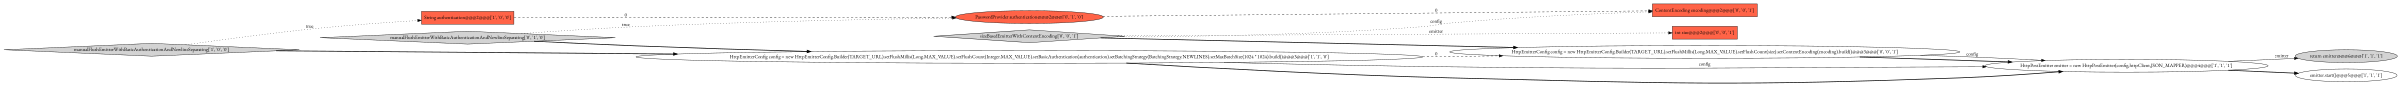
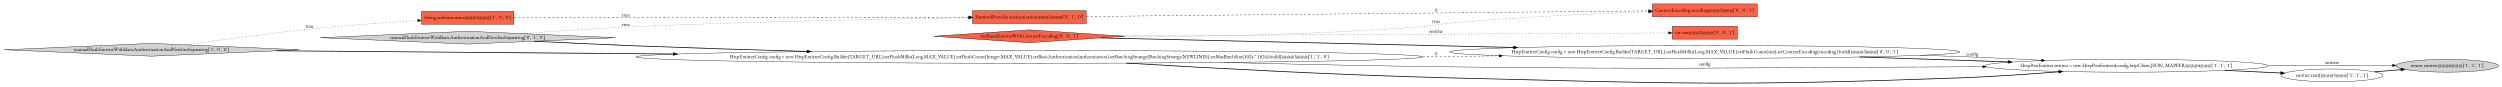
(626, 15) -> (626, 15)
(1029, 17) -> (1029, 17)
(1436, 22) -> (1436, 22)
(1029, 36) -> (1029, 36)
none -> (2388, 71)
